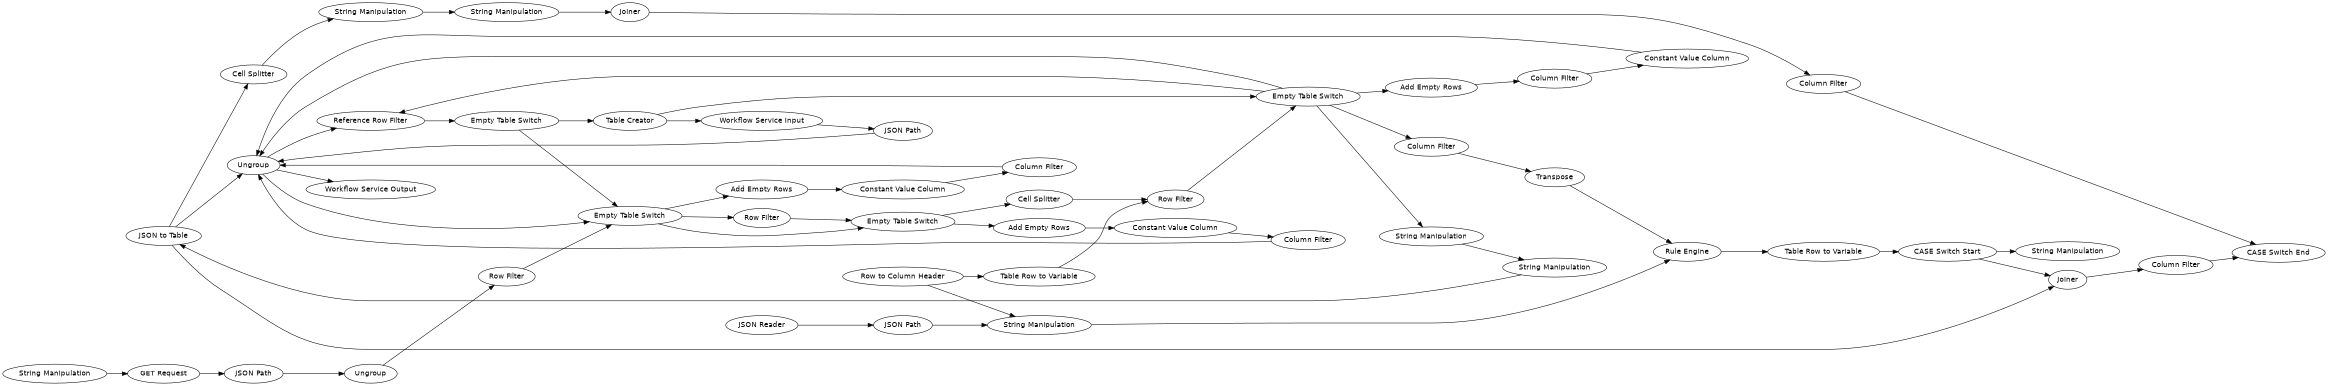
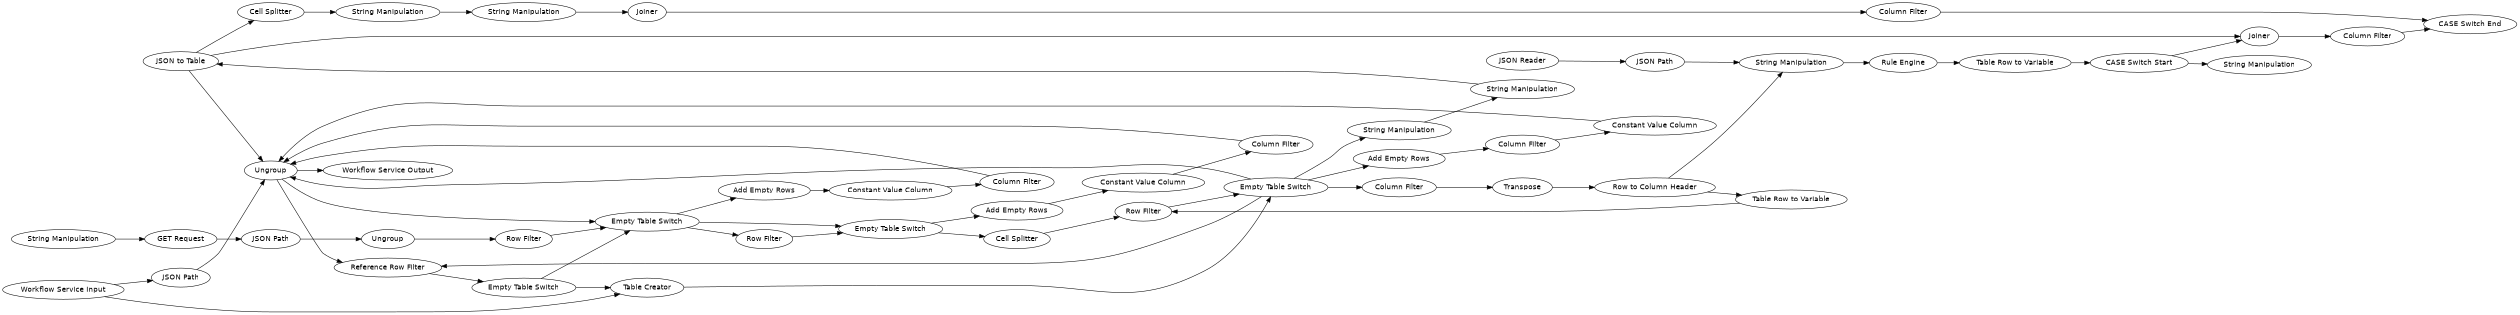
(681, 121) -> (360, 312)
(1618, 213) -> (1571, 187)
